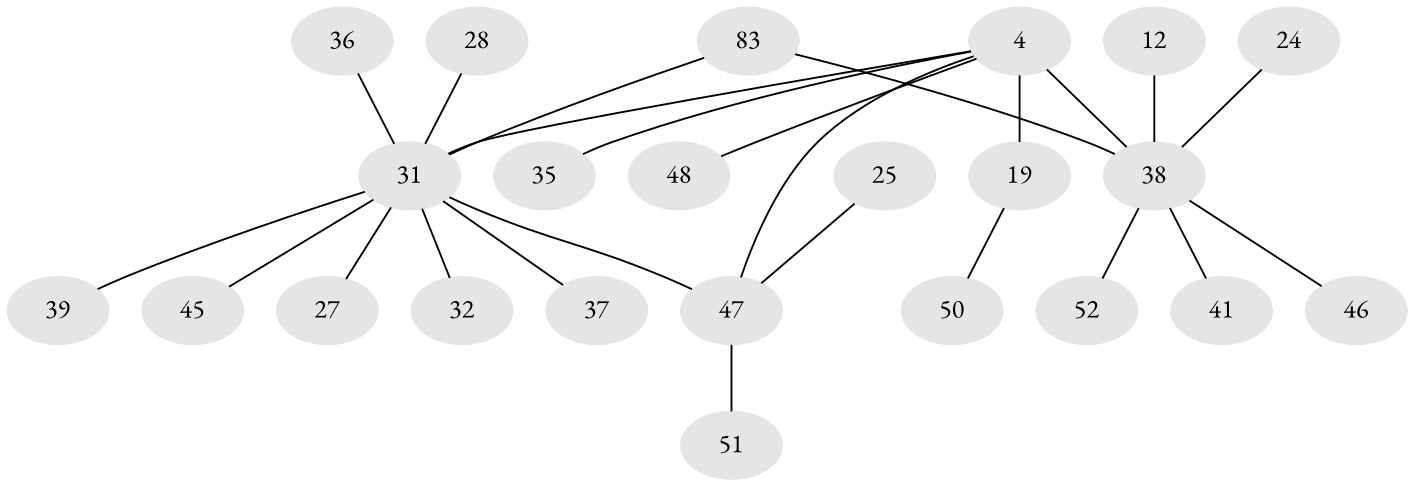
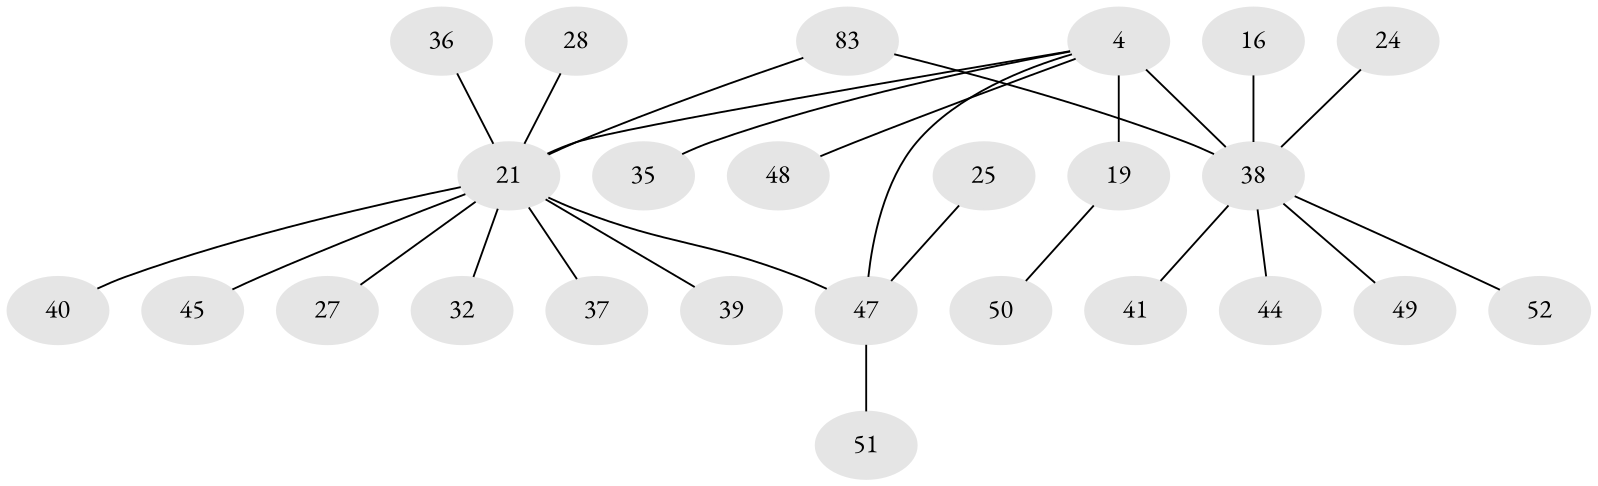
(1154, 41) -> (1253, 41)
(410, 176) -> (509, 176)
none -> (58, 311)
none -> (1270, 311)
(1356, 311) -> (1405, 311)
